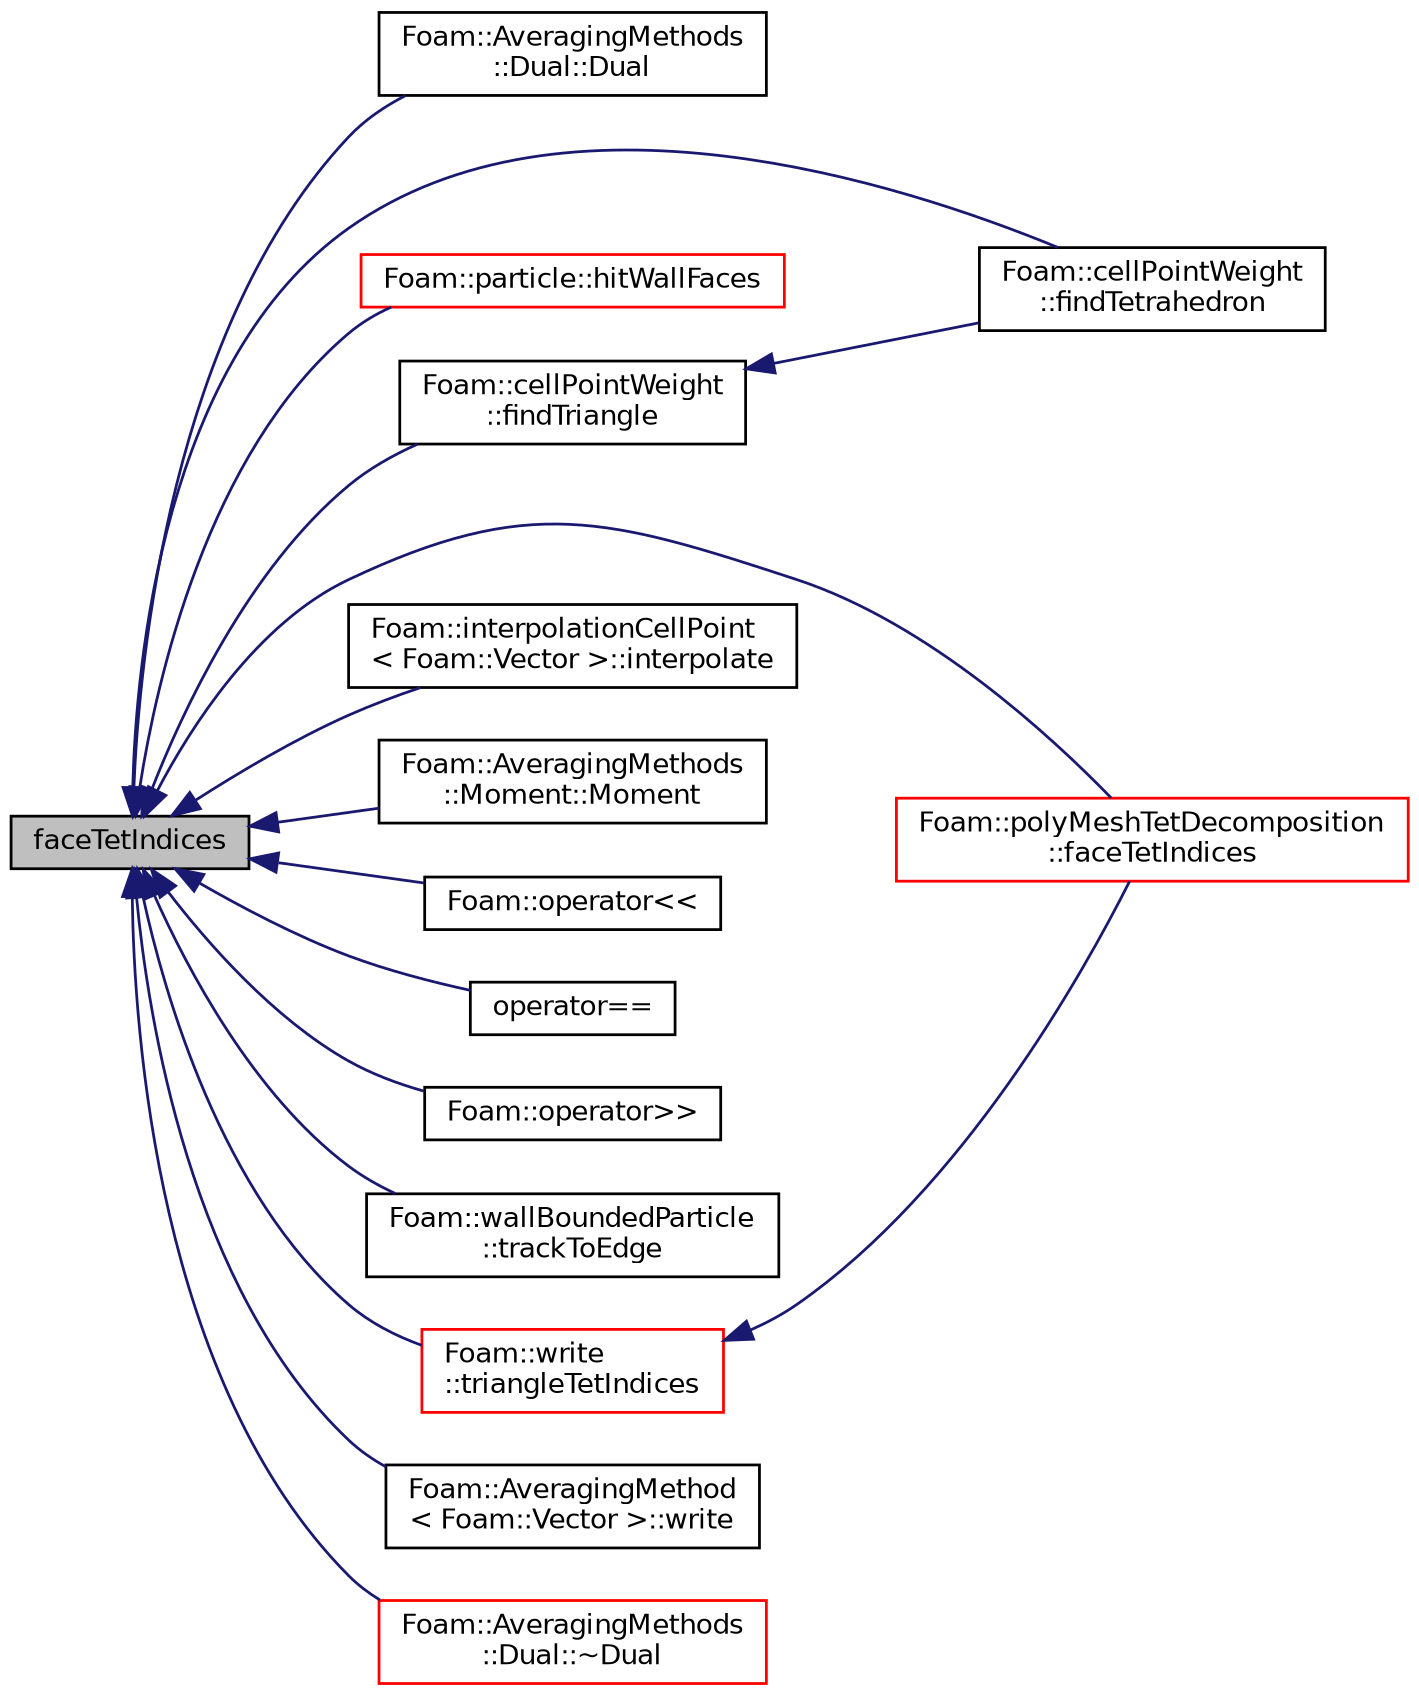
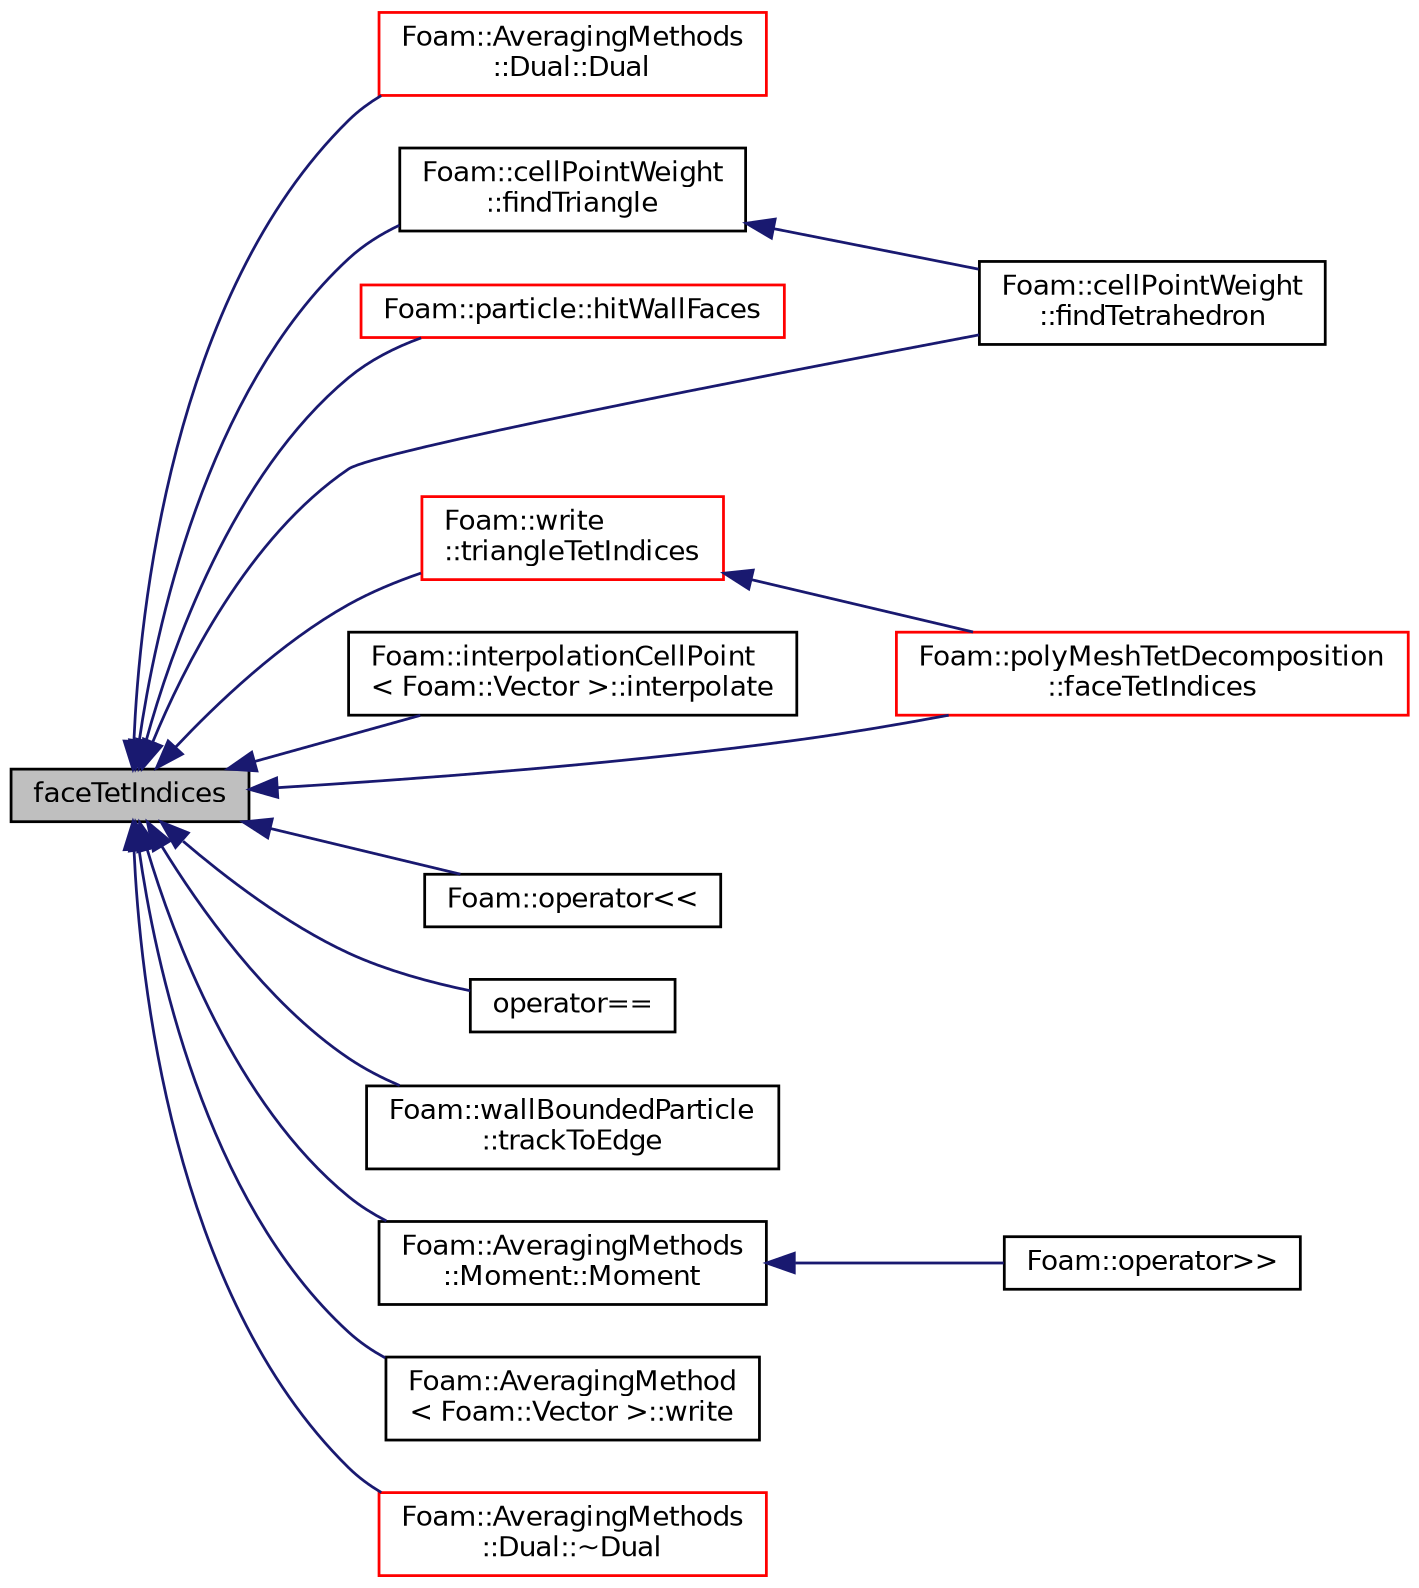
(573, 54) -> (573, 54)
(280, 1012) -> (899, 1263)
